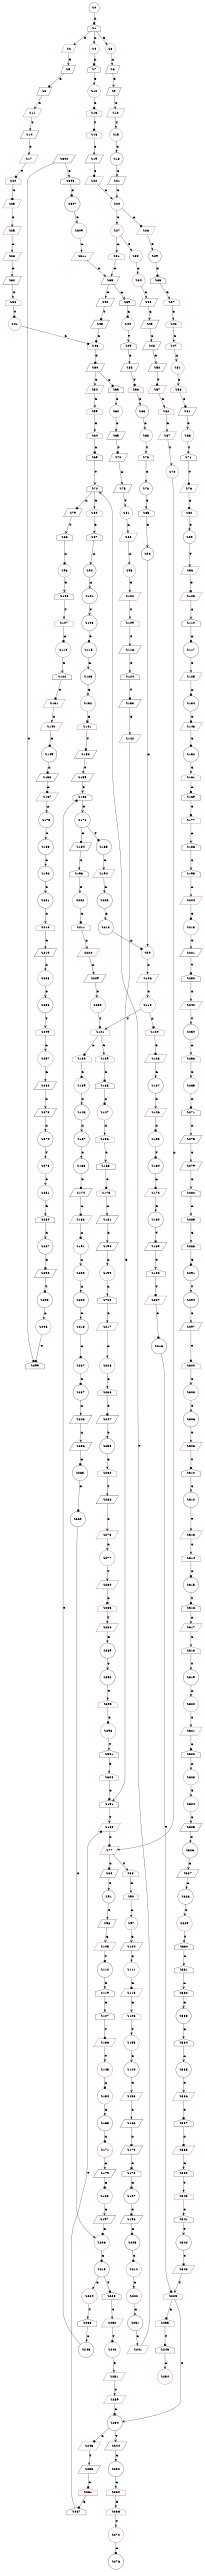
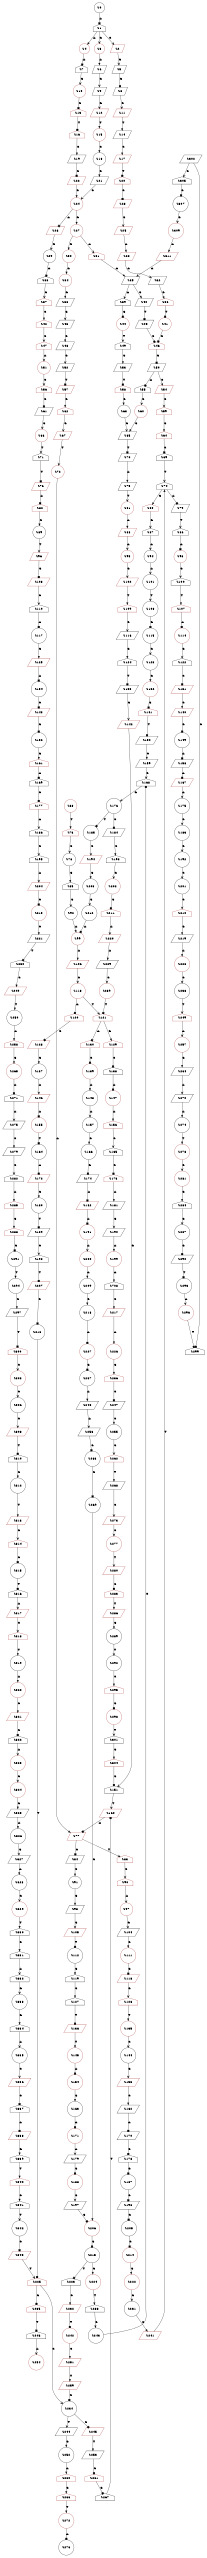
(144, 422) -> (126, 423)
